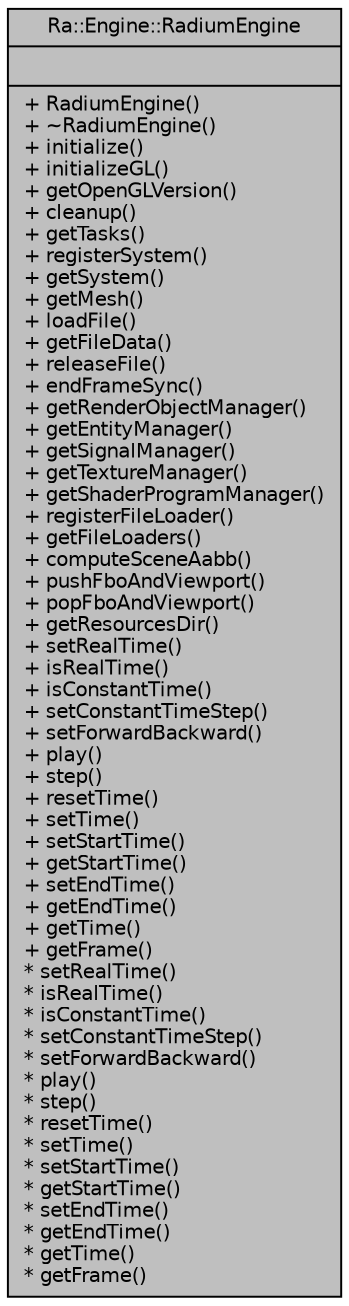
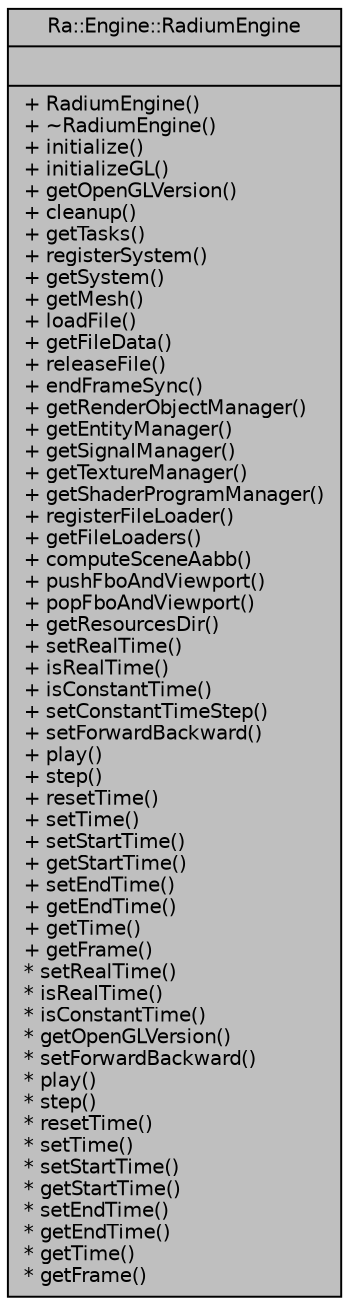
(143, 1037) -> (128, 1037)
